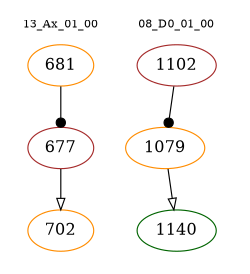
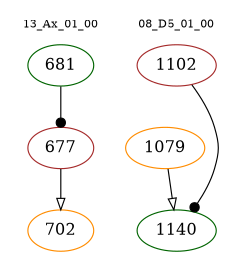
(177, 25) -> (177, 25)
(61, 65) -> (61, 65)
(172, 102) -> (218, 143)
